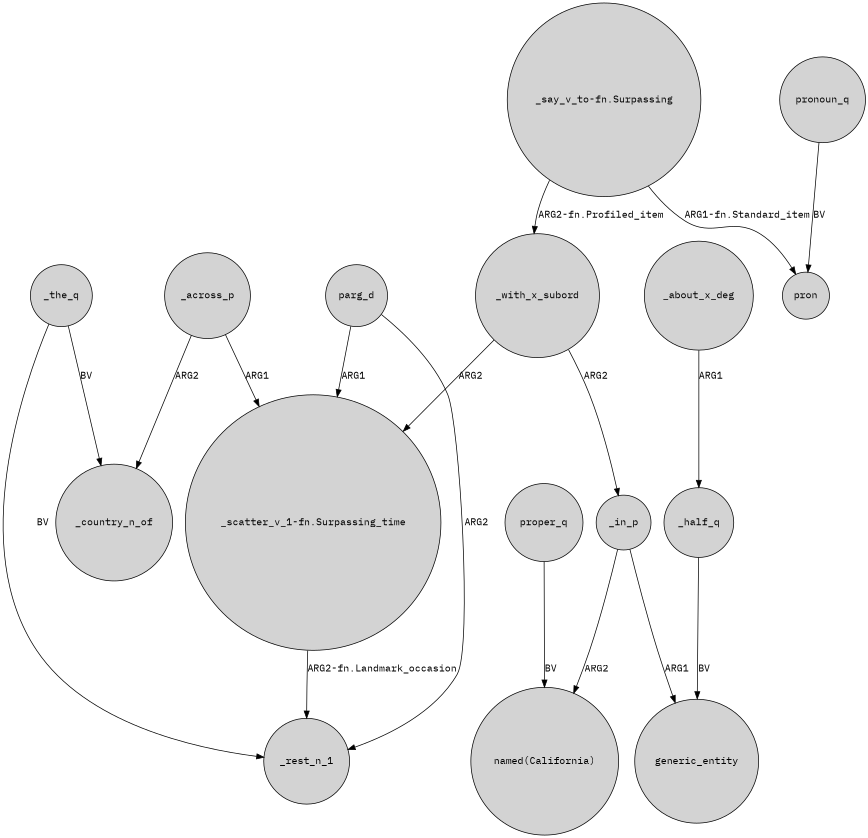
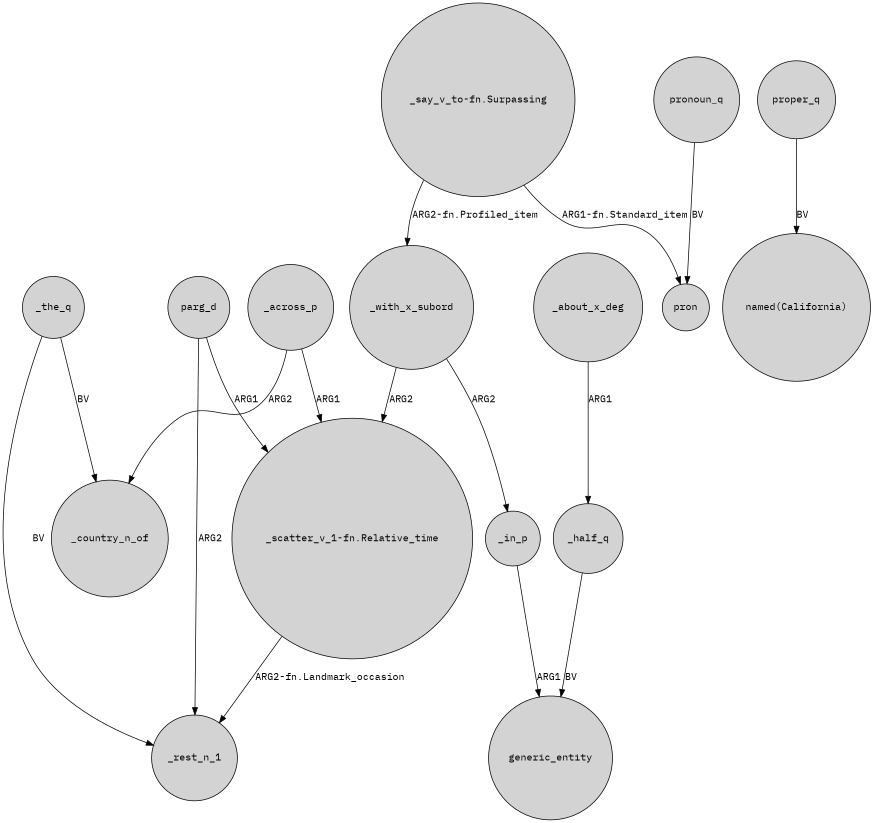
(313, 523) -> (352, 539)
(599, 619) -> none
